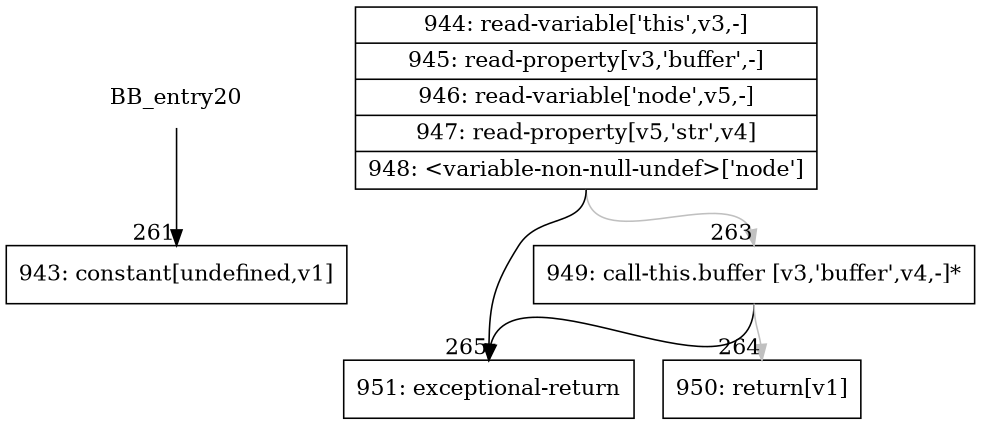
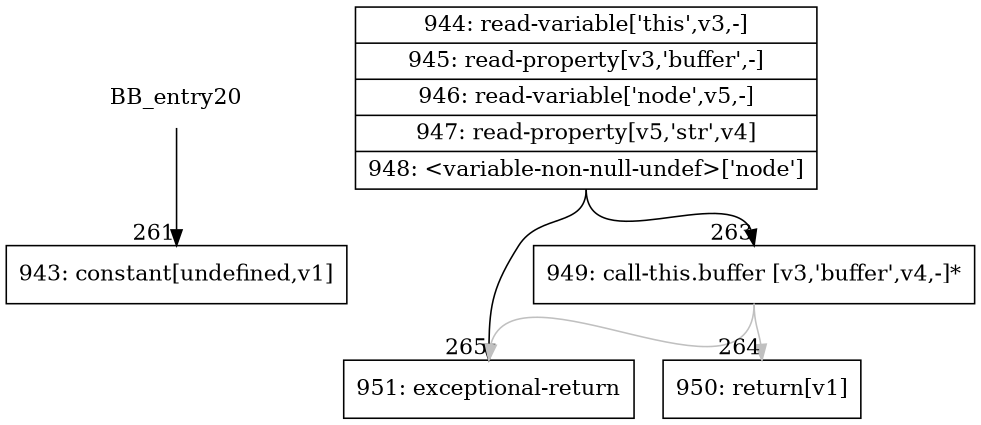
(662, 218) -> (662, 218)
(629, 334) -> (629, 334)
